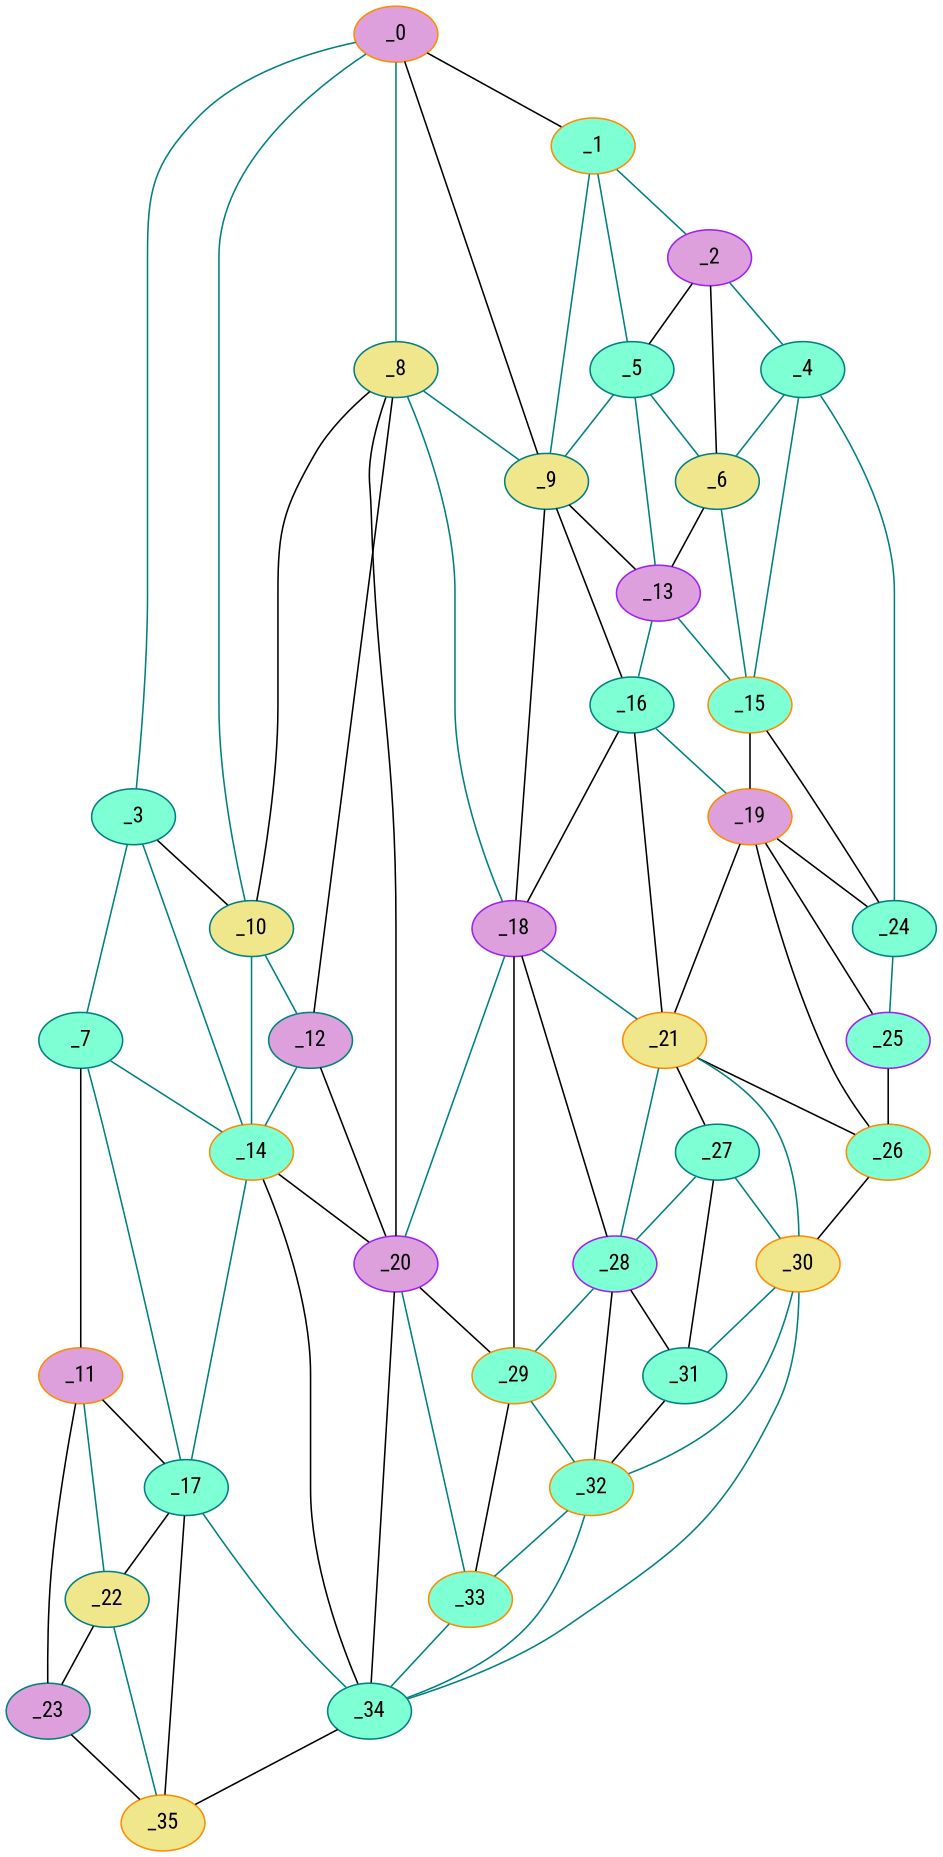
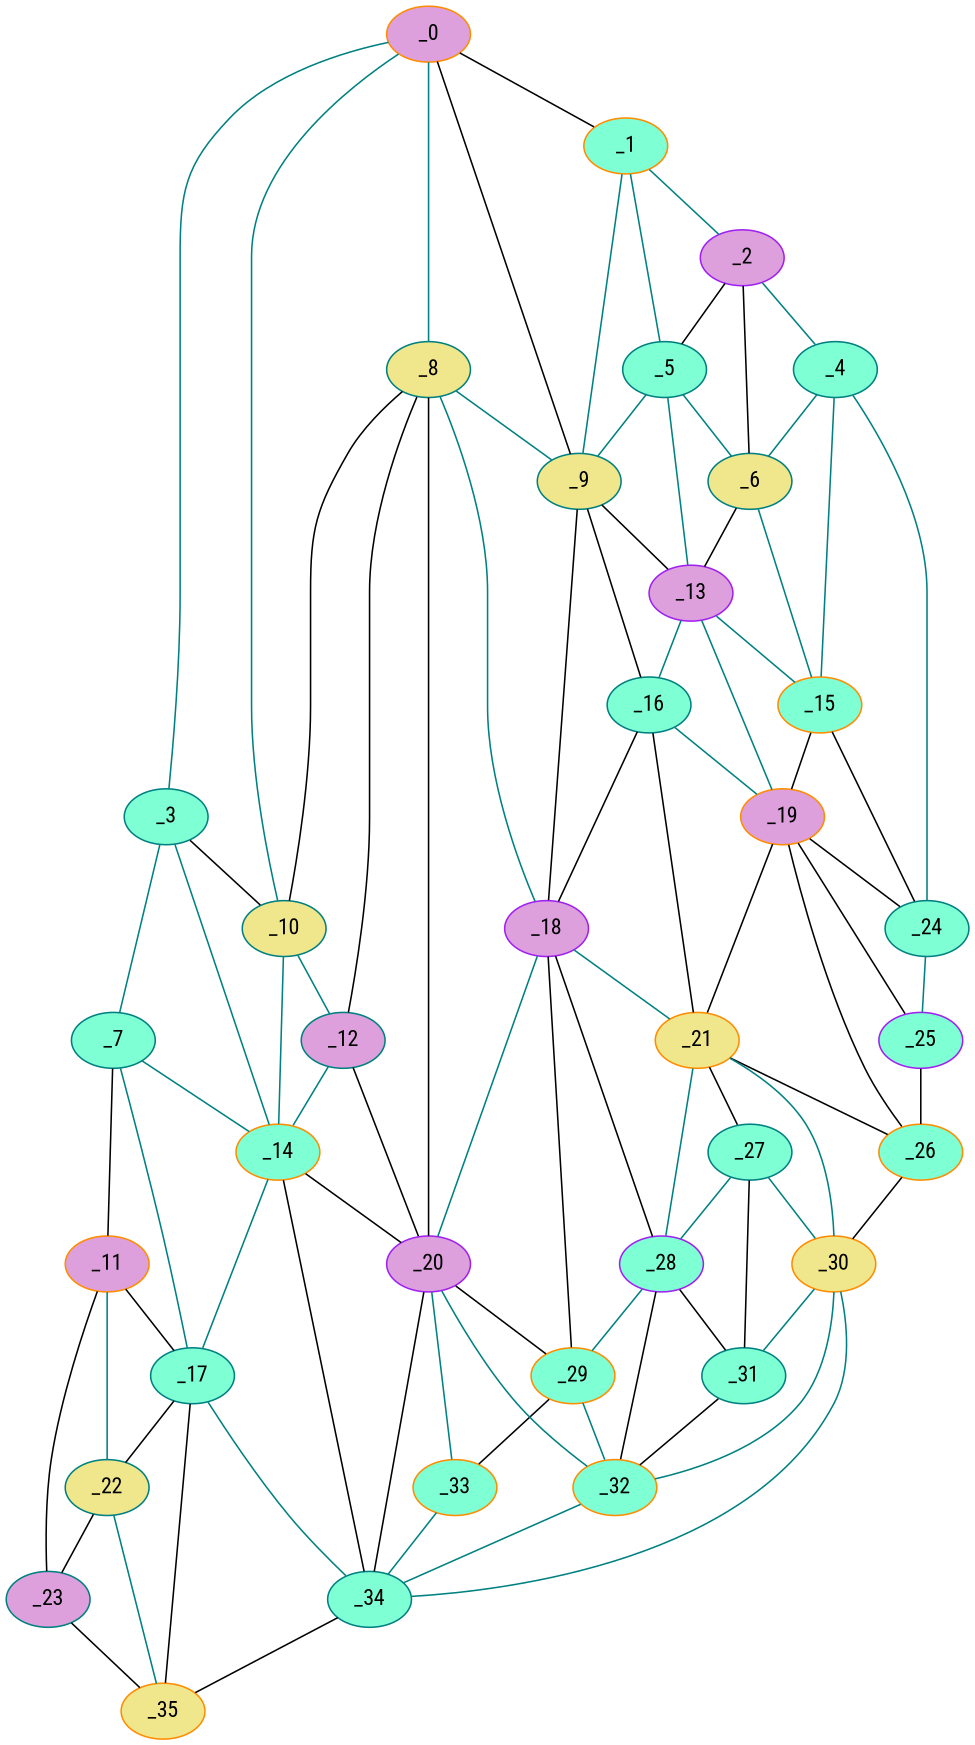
none -> (737, 705)
(531, 1543) -> (504, 1388)
